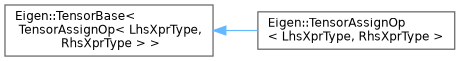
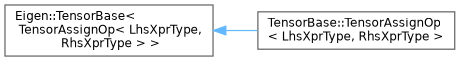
(356, 31) -> (356, 31)
